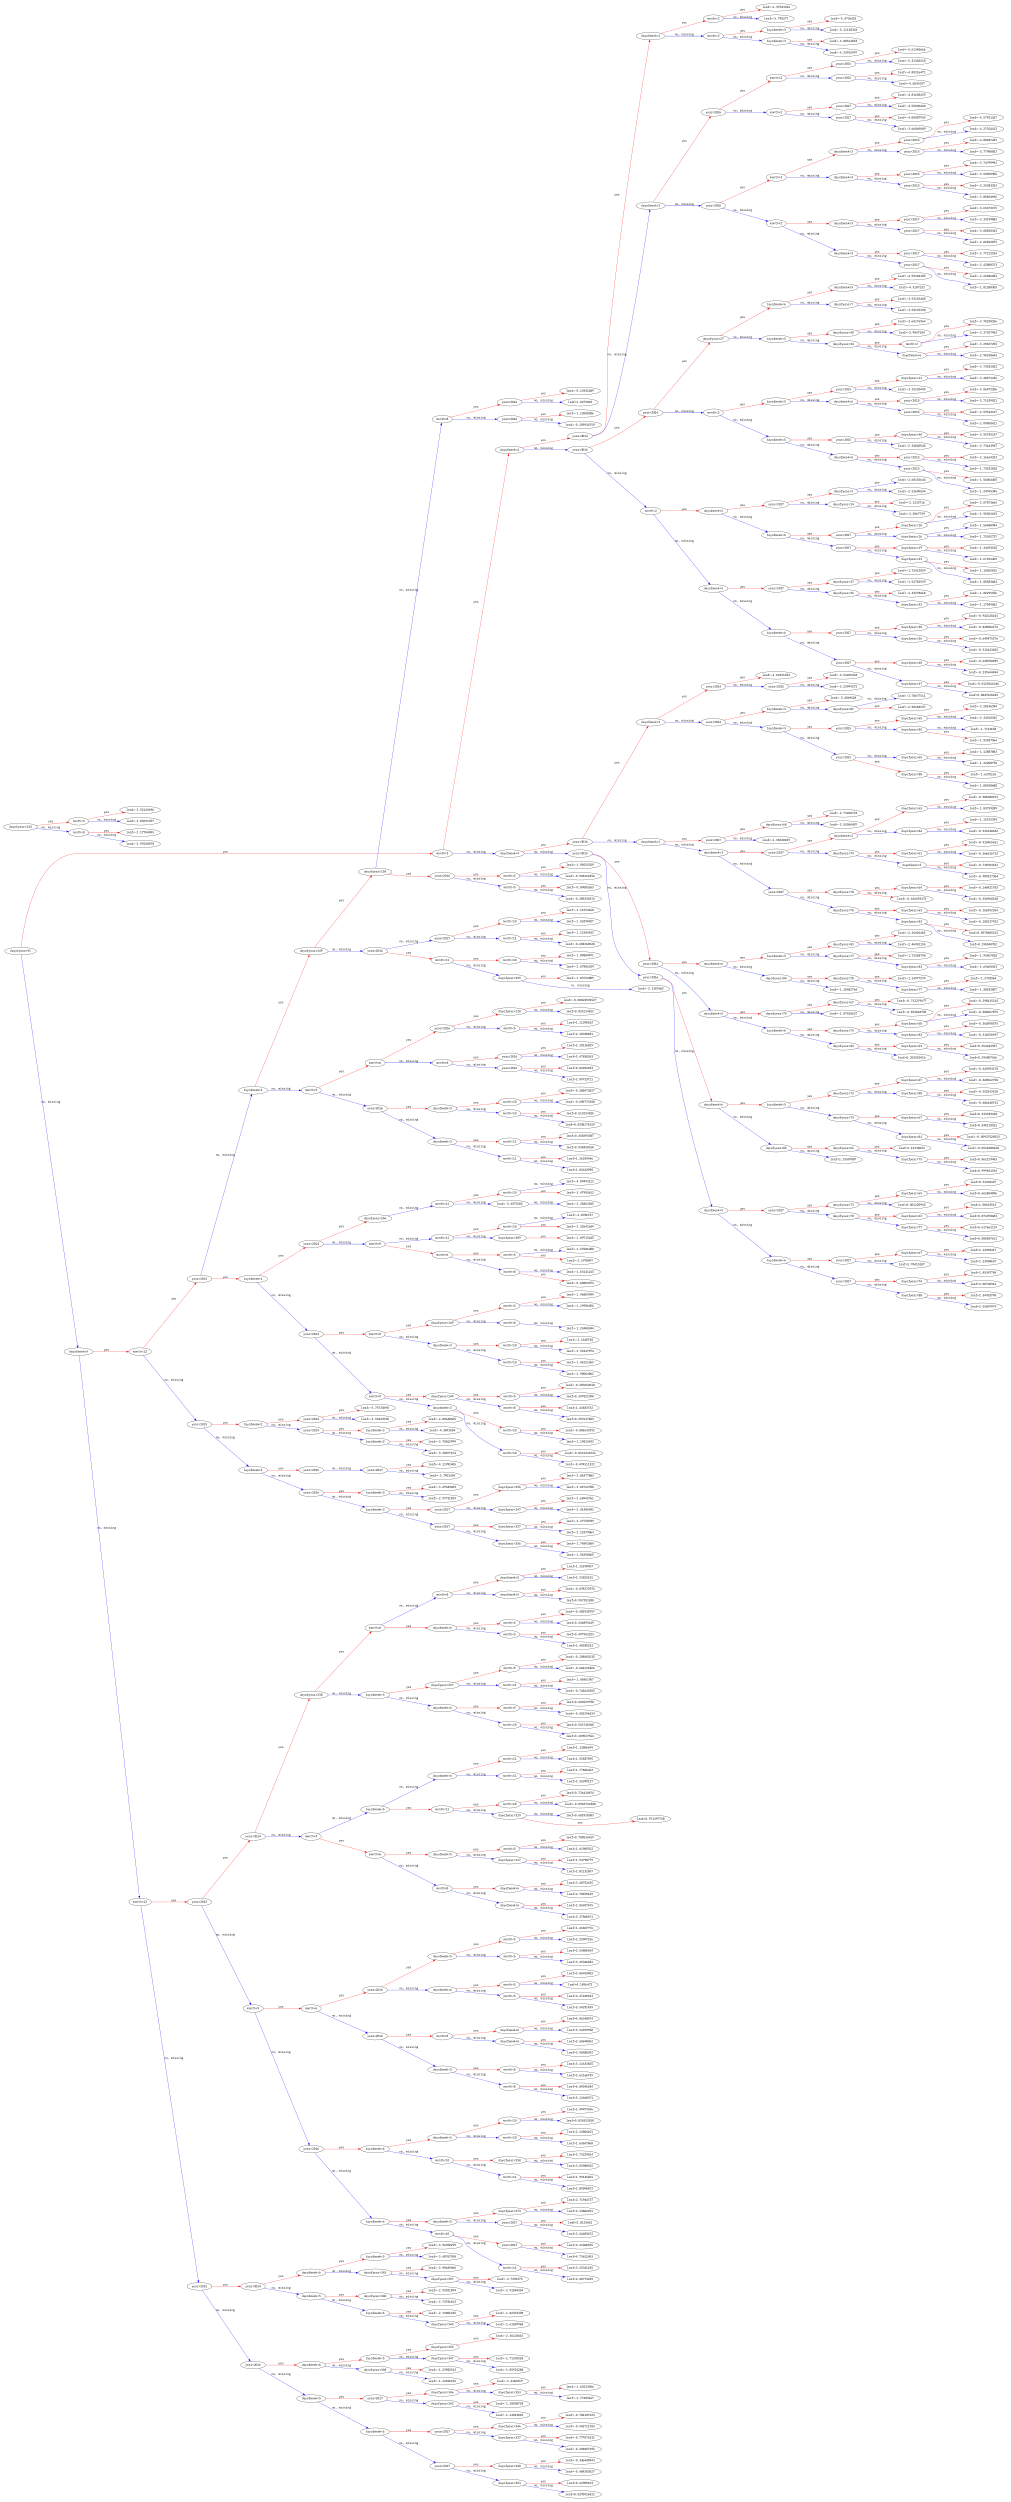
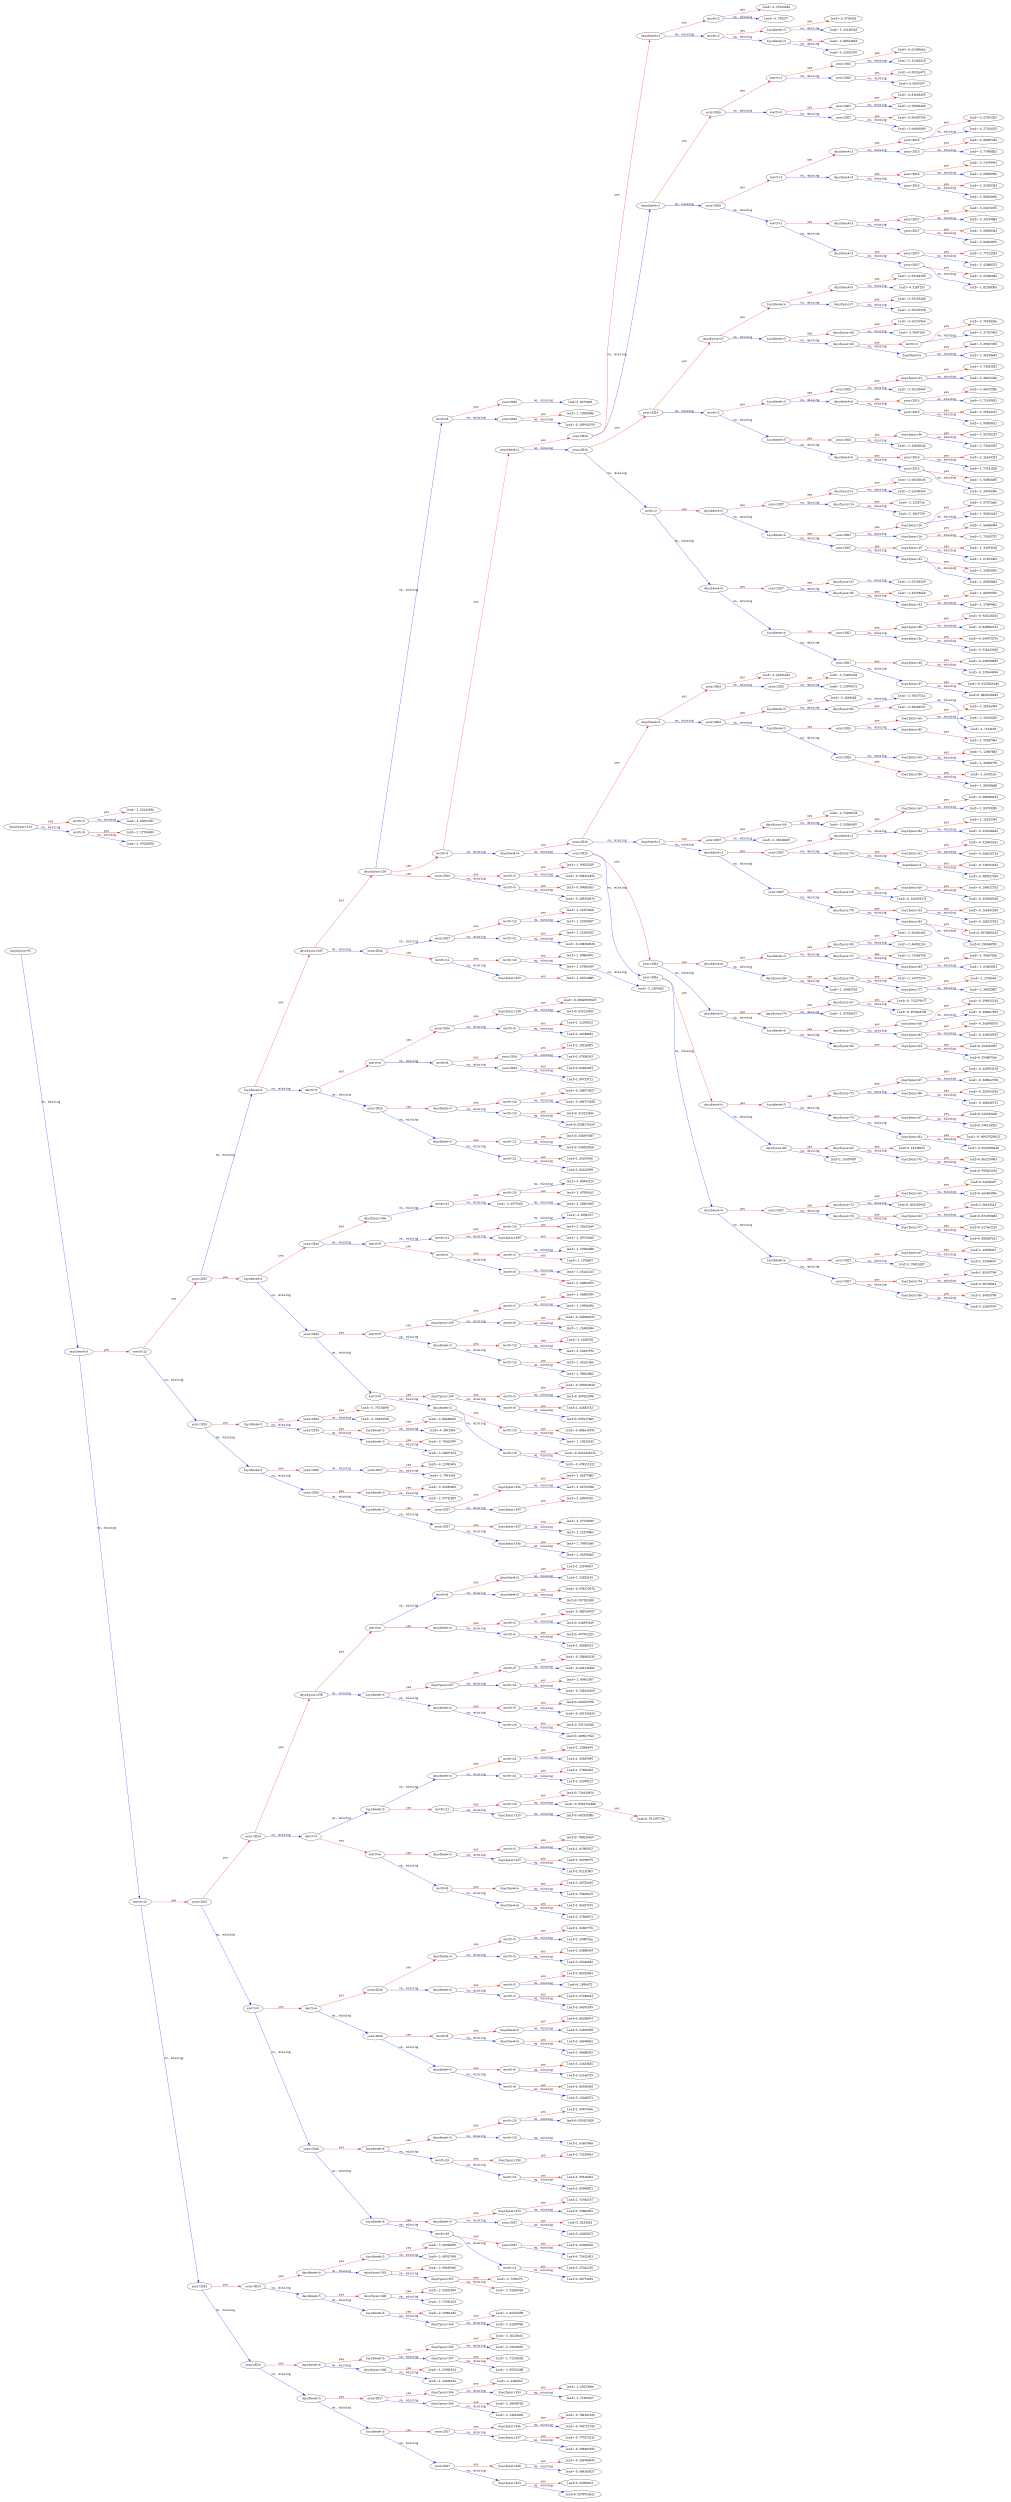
(580, 391) -> none
(875, 486) -> (875, 486)
(945, 531) -> (945, 531)
(944, 537) -> (944, 537)
(912, 571) -> none
(945, 730) -> (951, 704)
(195, 854) -> (415, 869)
(875, 895) -> (875, 895)
(575, 988) -> (615, 977)
(912, 1058) -> none
none -> (580, 1317)
(580, 1510) -> none
(577, 1825) -> (615, 1811)
(580, 2132) -> none
(580, 2166) -> none
(474, 2285) -> (474, 2285)
none -> (510, 2347)
